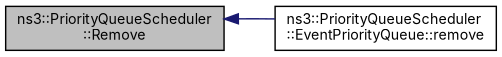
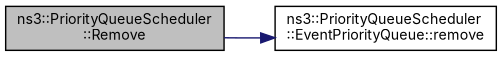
(257, 19) -> (242, 38)
